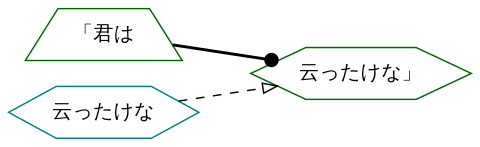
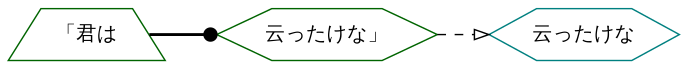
(221, 95) -> (456, 35)
